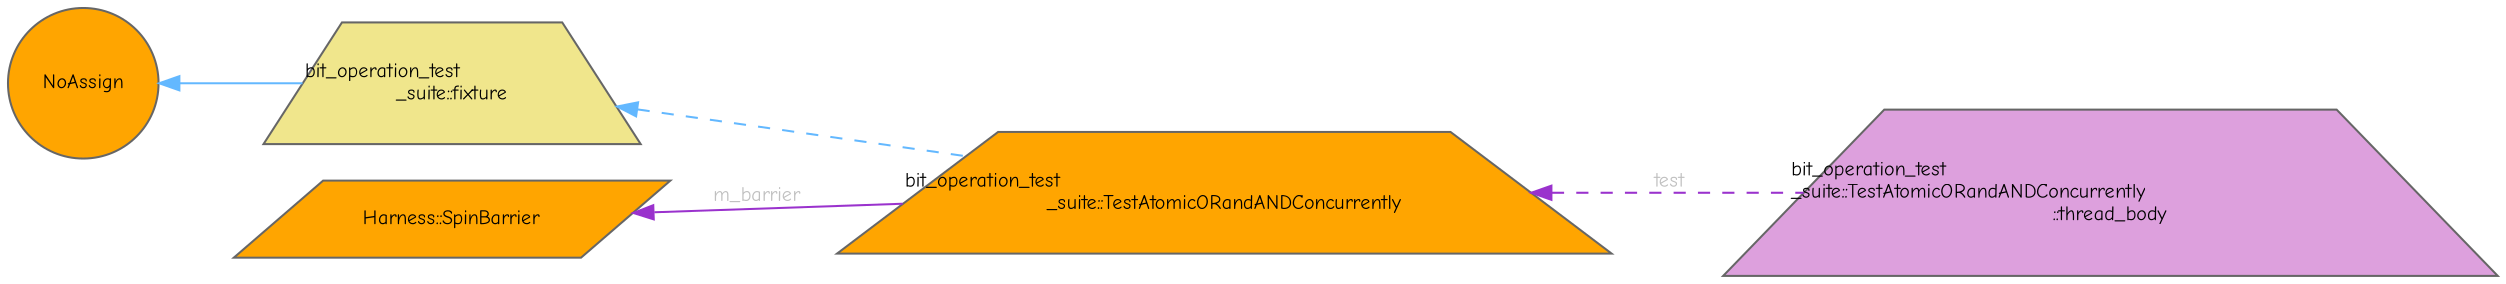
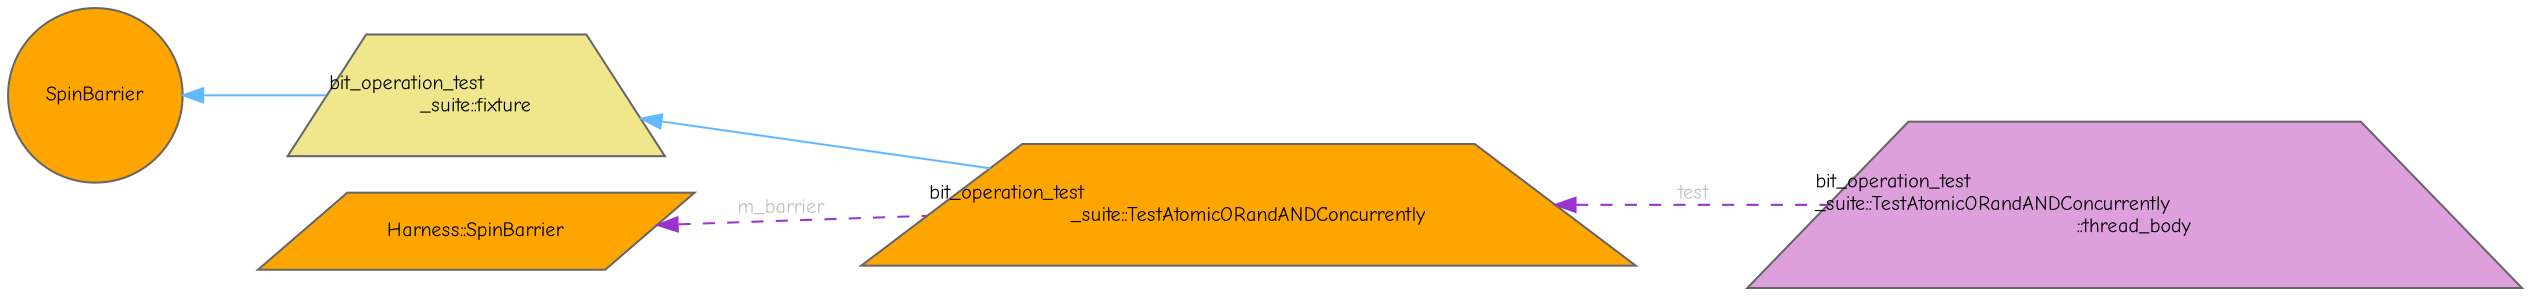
(83, 83) -> (95, 95)
(802, 133) -> (826, 145)
(778, 208) -> (803, 220)
